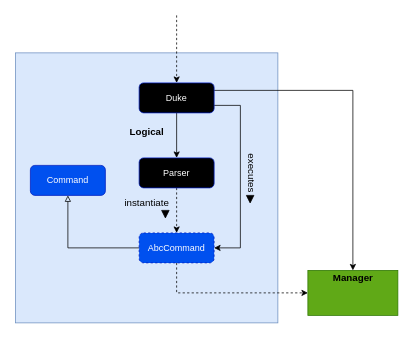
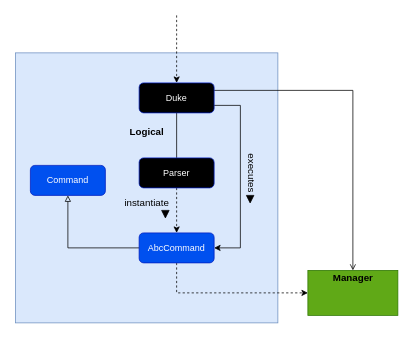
(177, 151) -> (177, 153)
(177, 248) -> (177, 248)
(353, 264) -> (353, 265)
